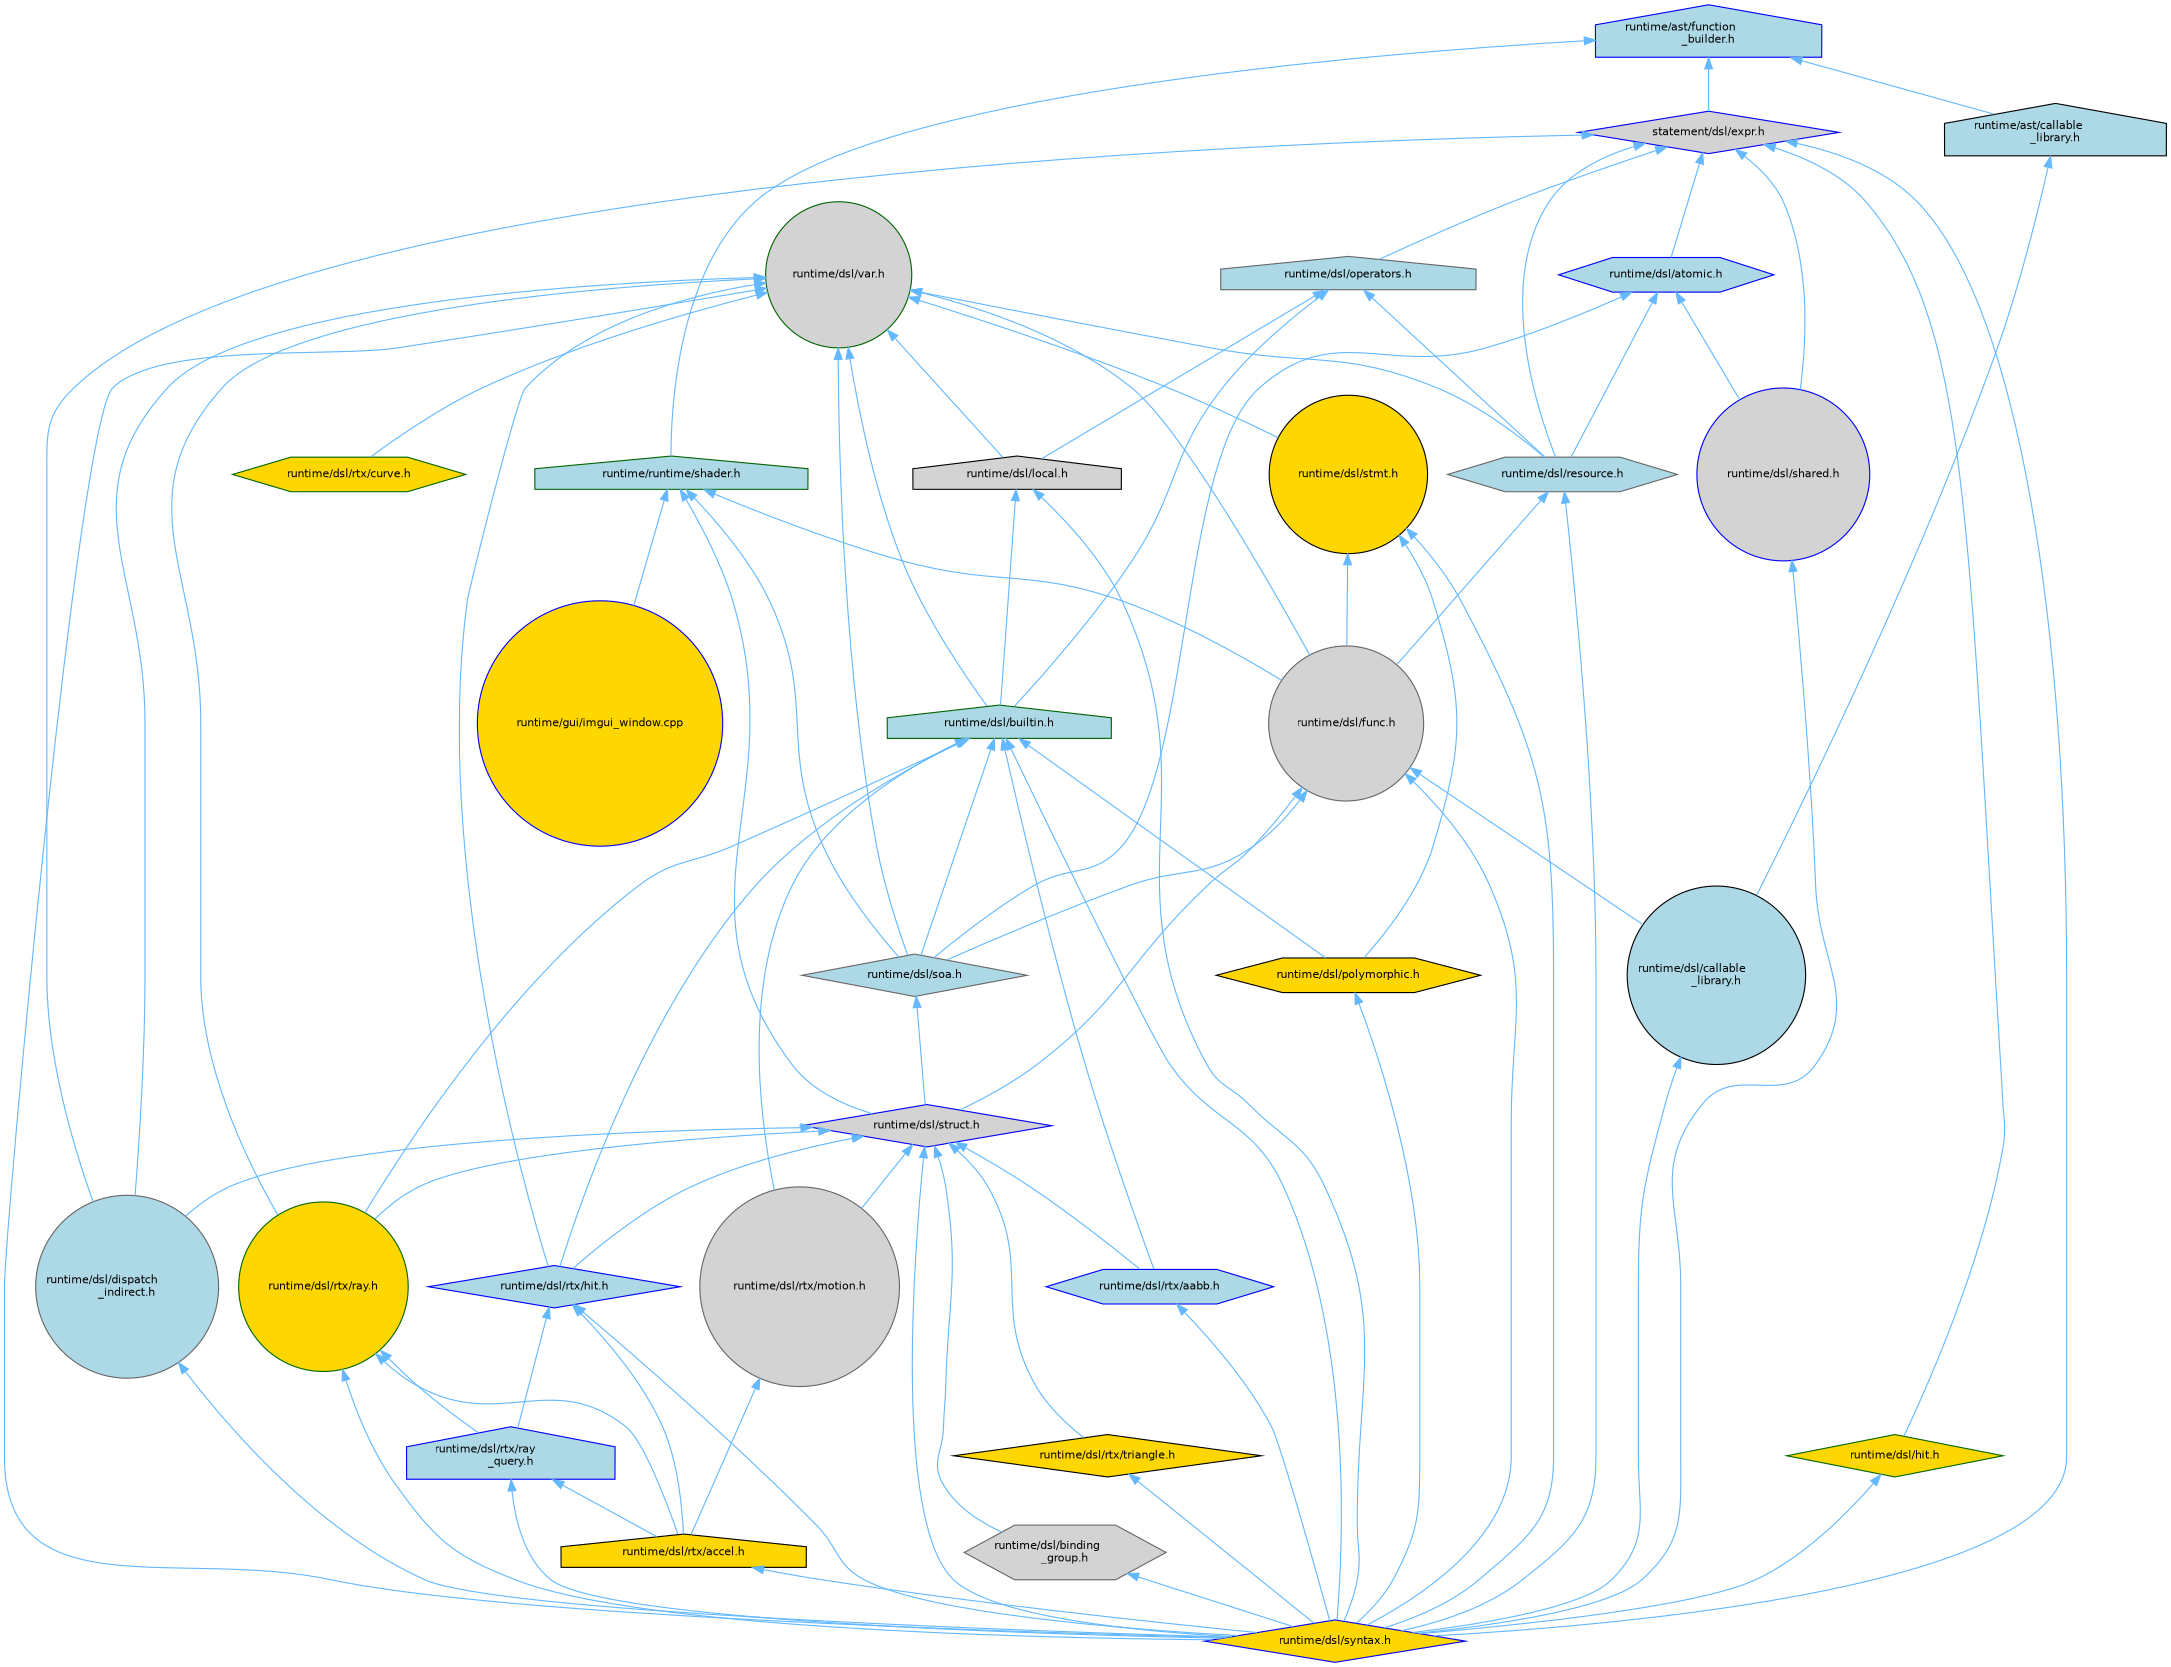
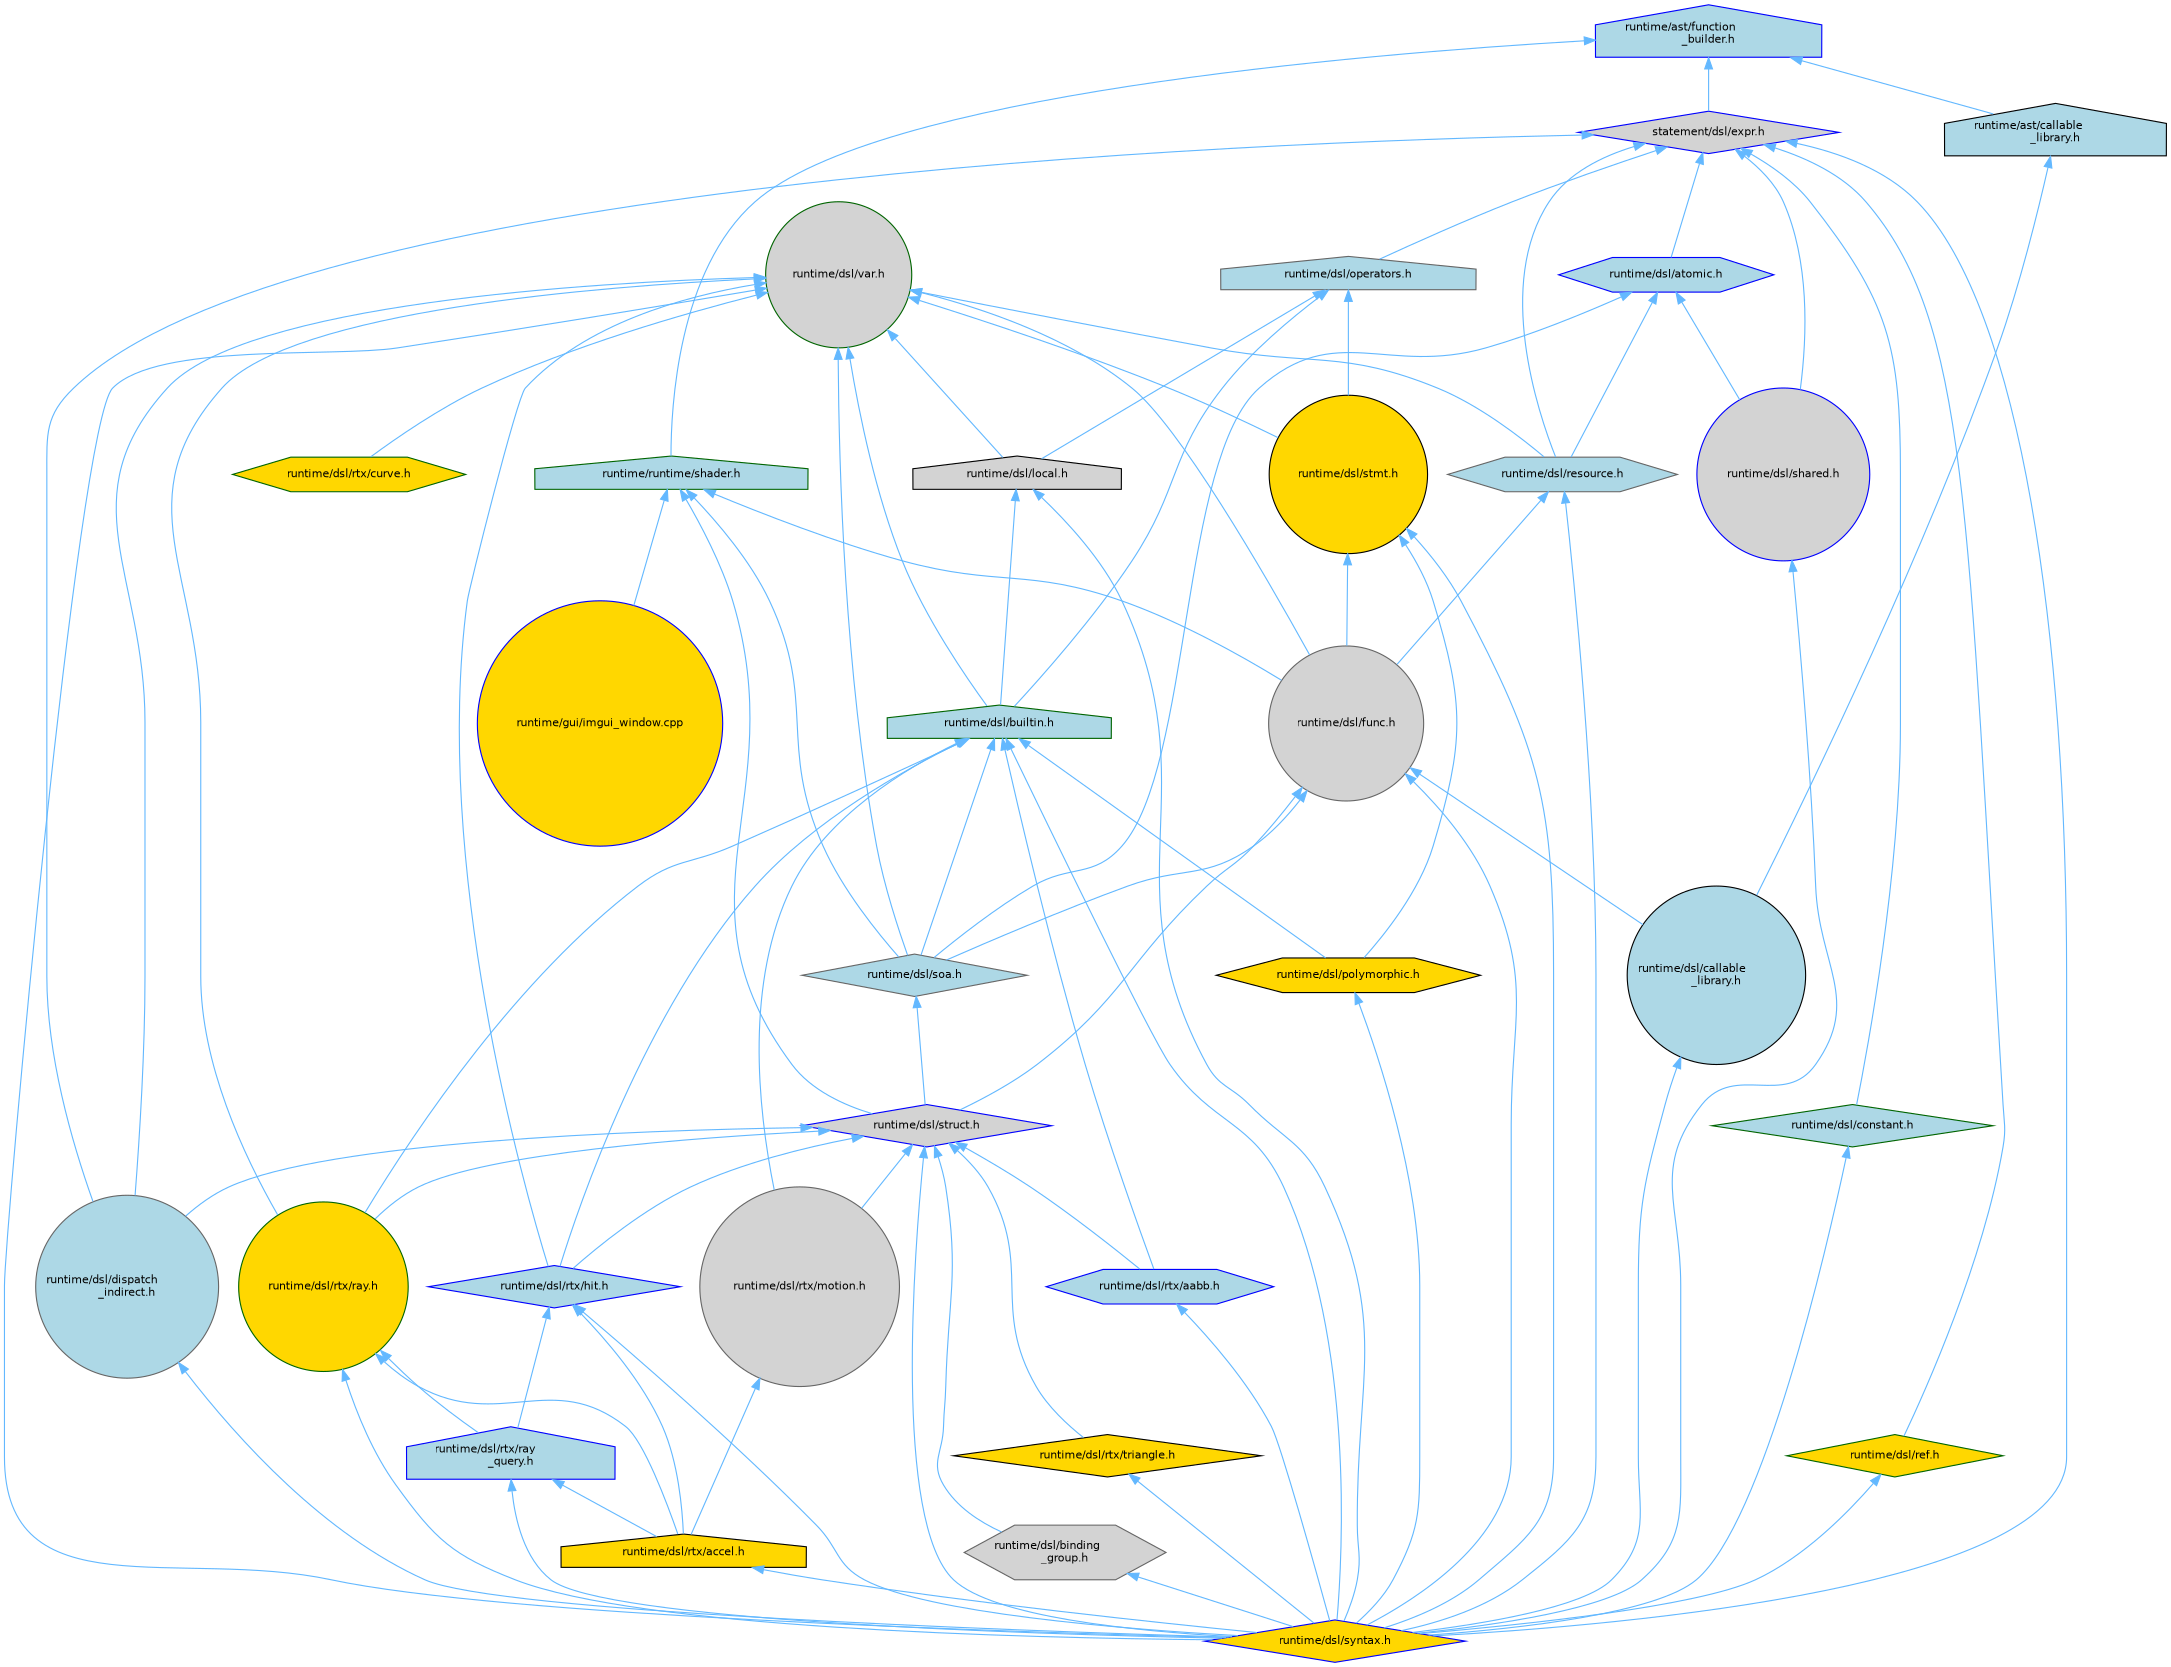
(1459, 378) -> (1348, 346)
none -> (1852, 1126)
(1895, 1456) -> (1895, 1456)
